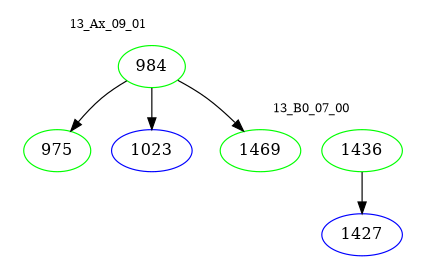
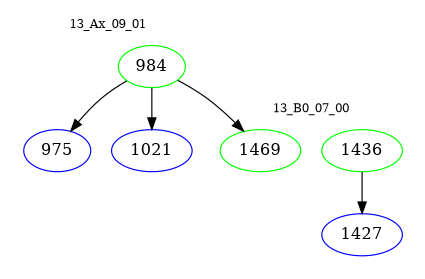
(57, 151) -> (57, 151)
(152, 151) -> (152, 151)
